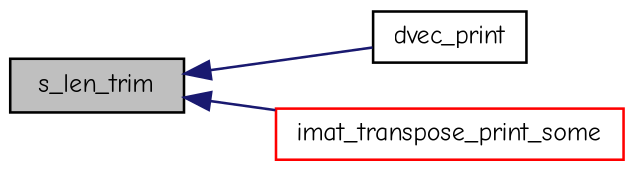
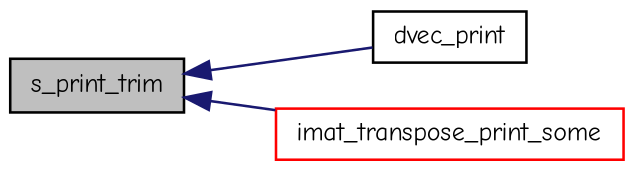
(97, 86) -> (97, 86)
